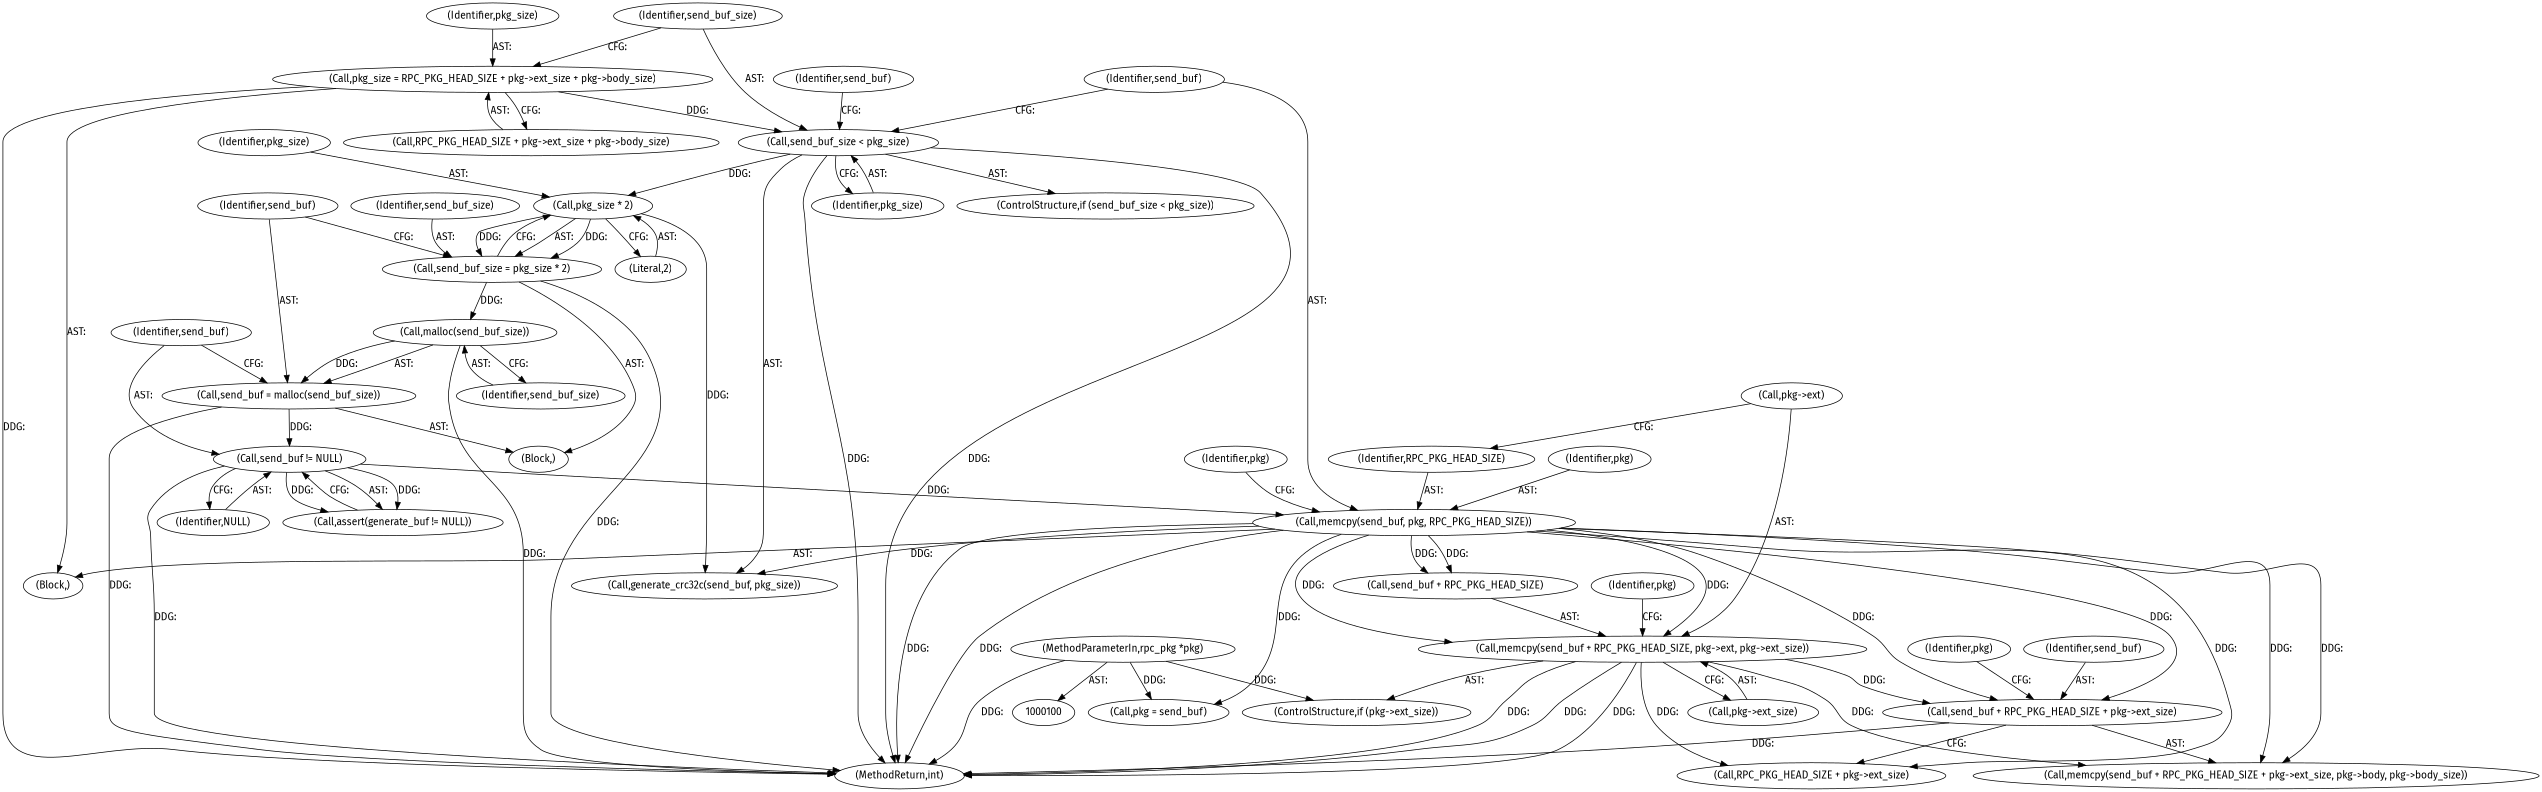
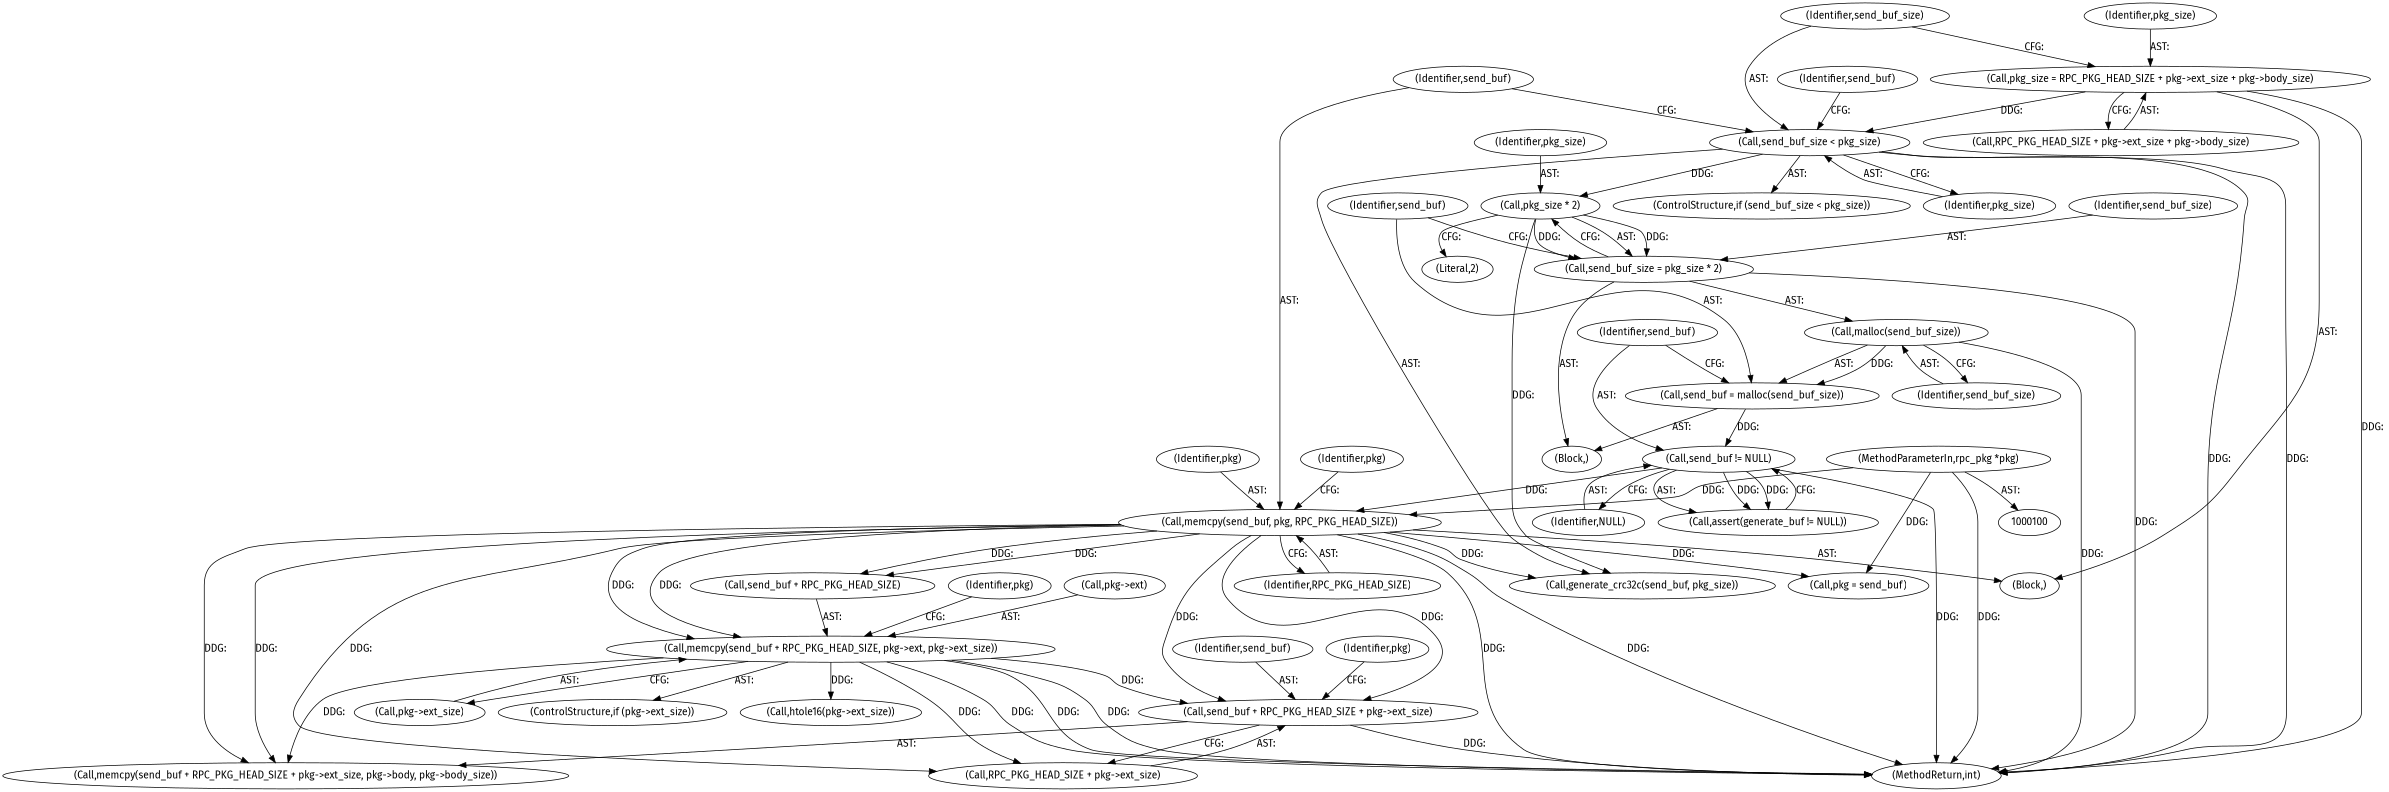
(656, 235) -> none
(493, 301) -> (1796, 301)
(1624, 425) -> (1285, 555)
(1236, 680) -> (1637, 500)
none -> (831, 712)
(272, 751) -> none
none -> (1219, 752)
